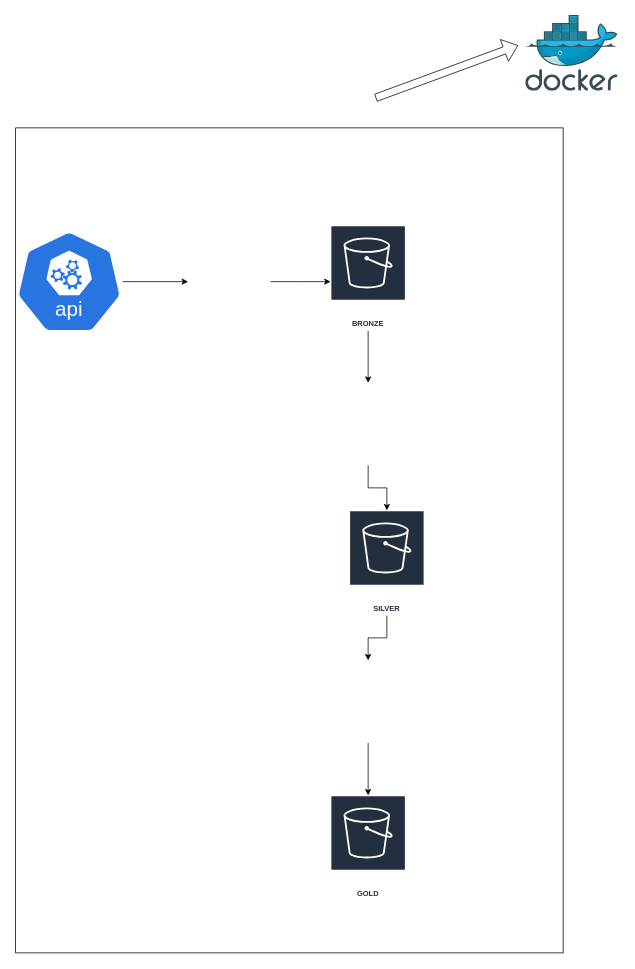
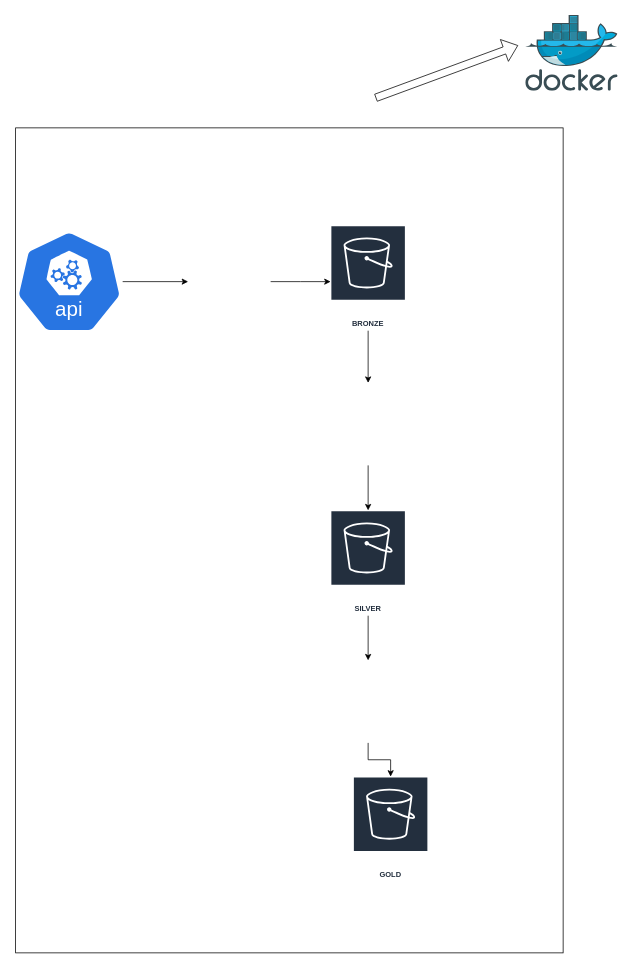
(387, 563) -> (368, 563)
(368, 848) -> (390, 829)
